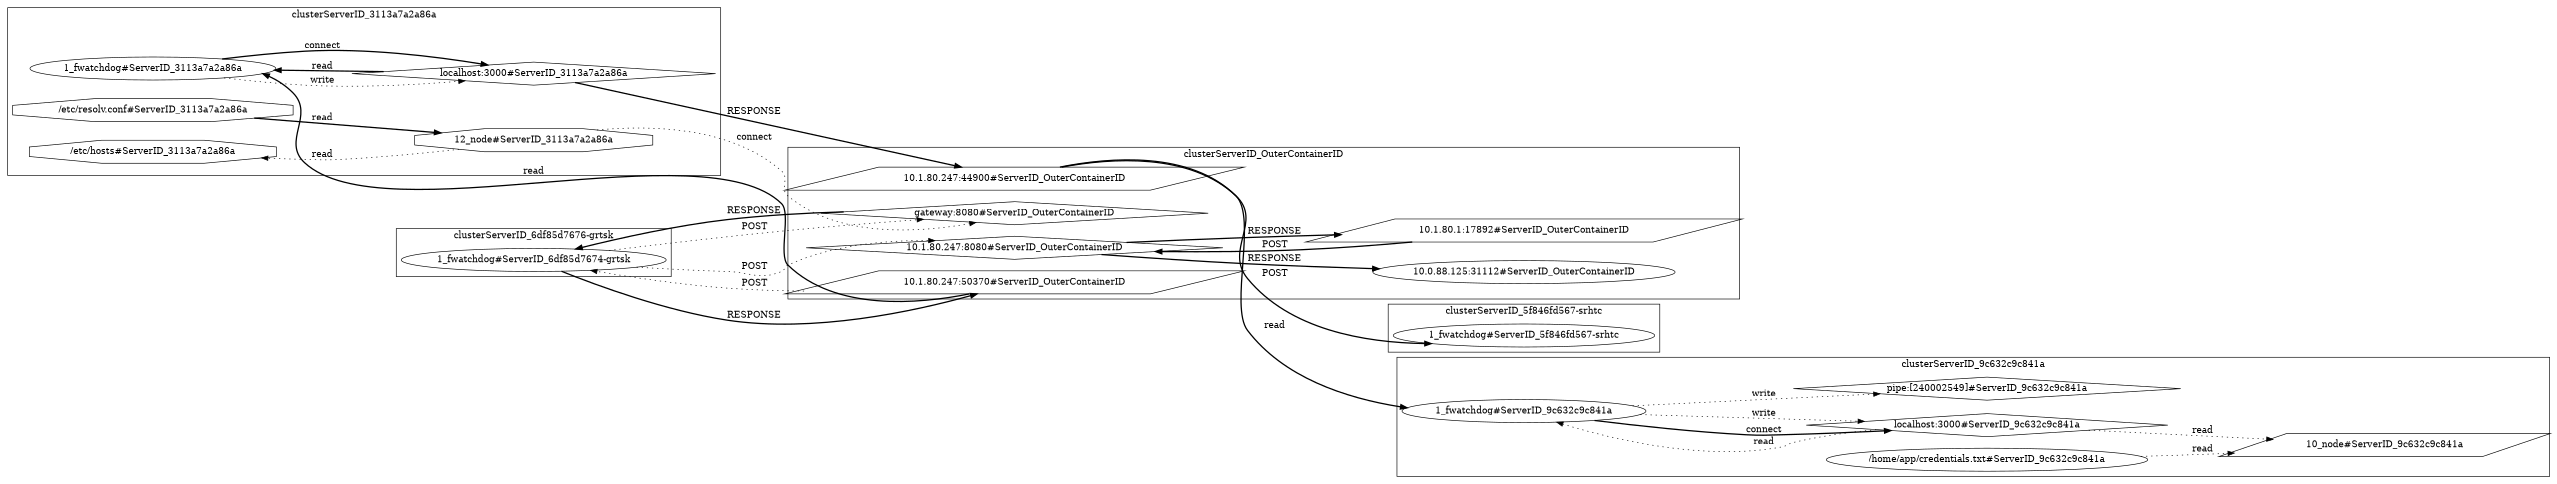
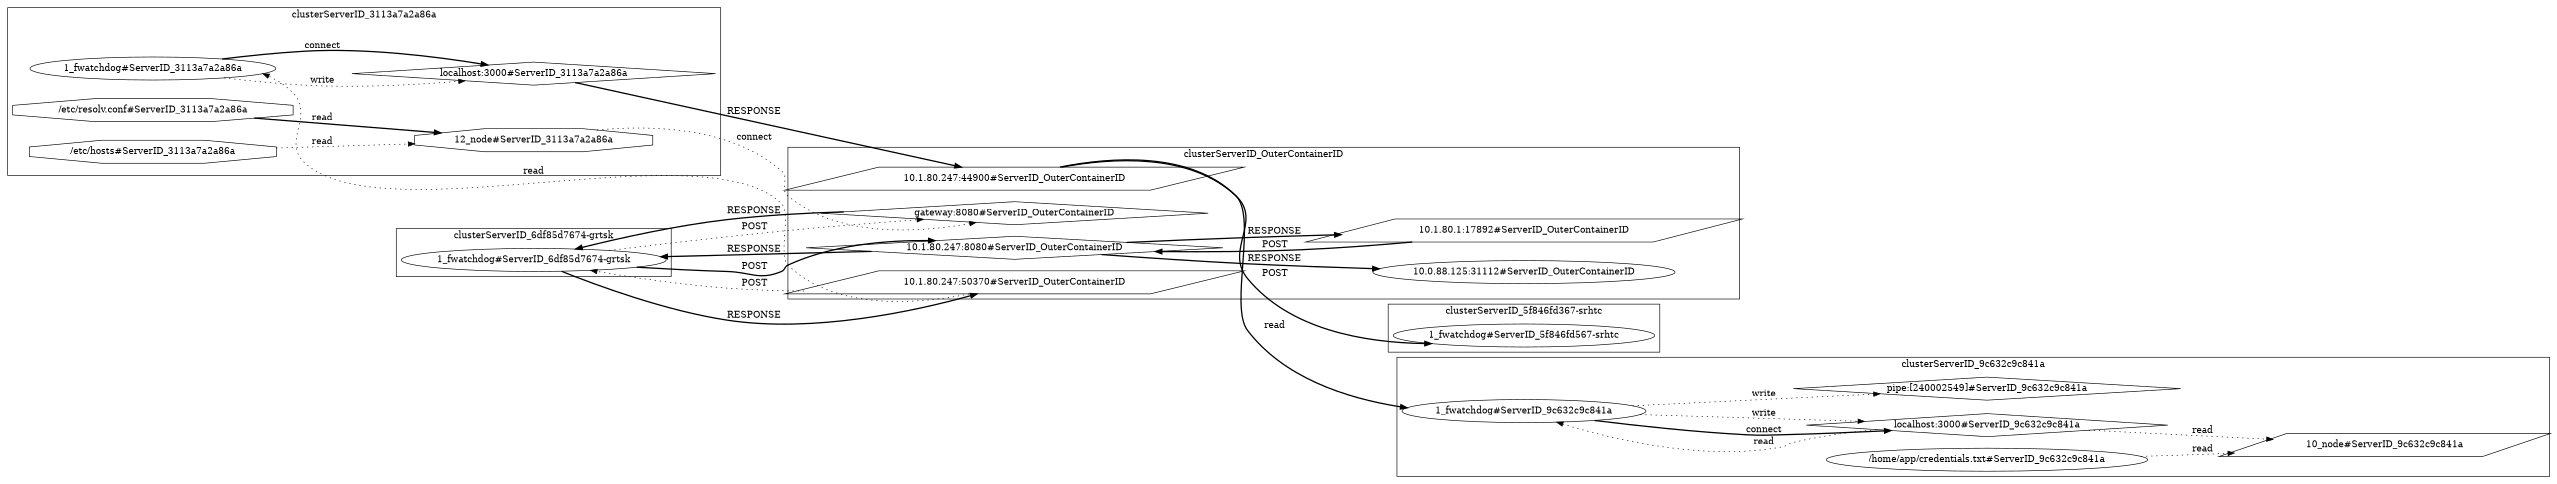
(332, 71) -> none
(364, 158) -> (342, 146)
(576, 180) -> (576, 180)
(534, 236) -> (534, 236)
none -> (770, 254)
(778, 273) -> (778, 273)
(1524, 311) -> (1524, 311)
